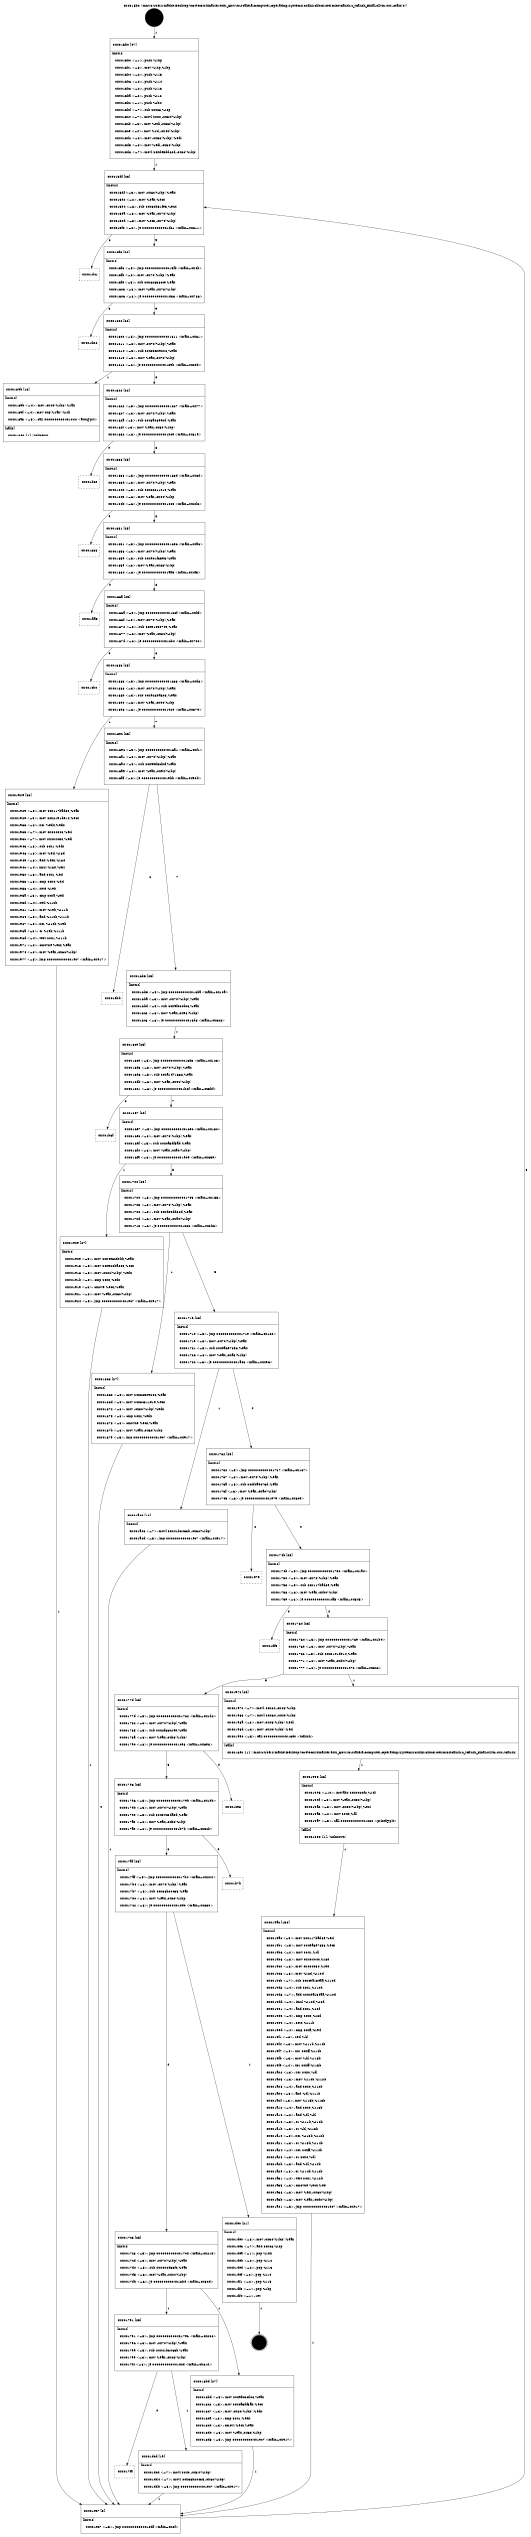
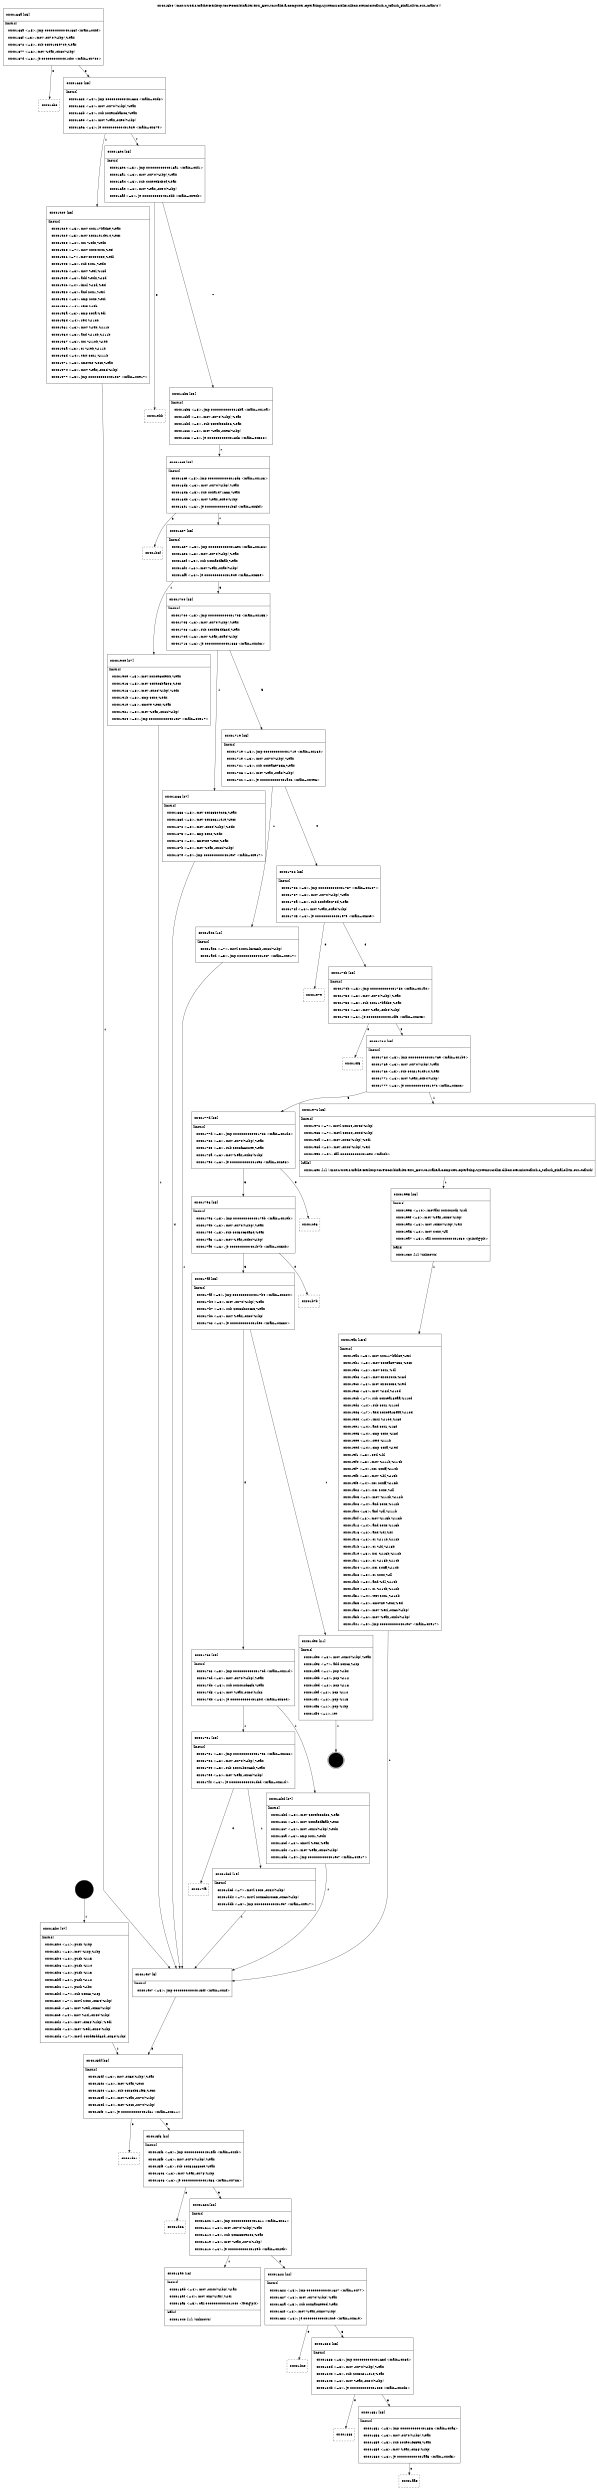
(154, 584) -> none
